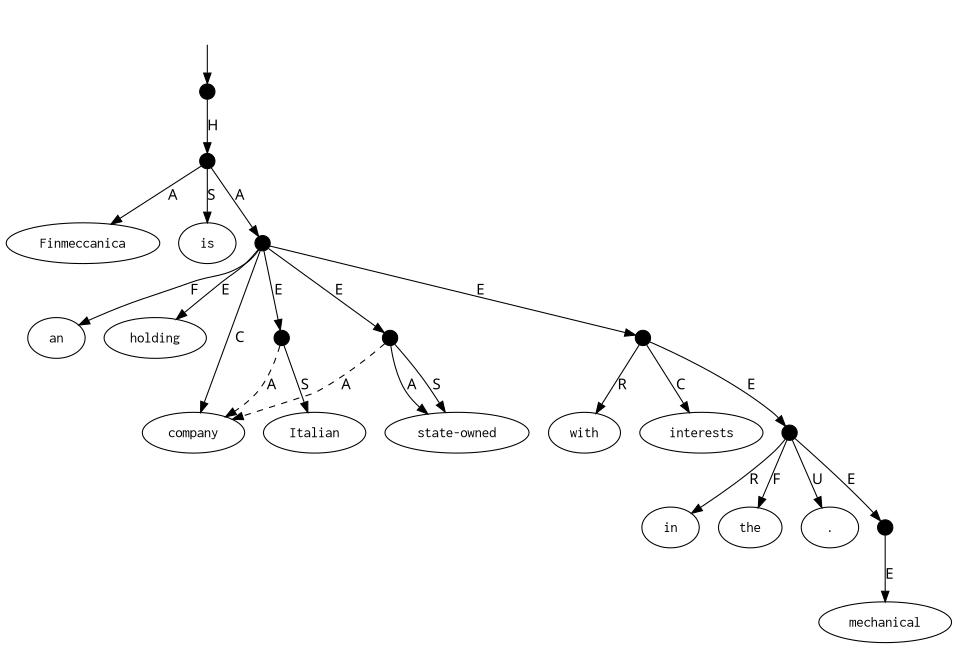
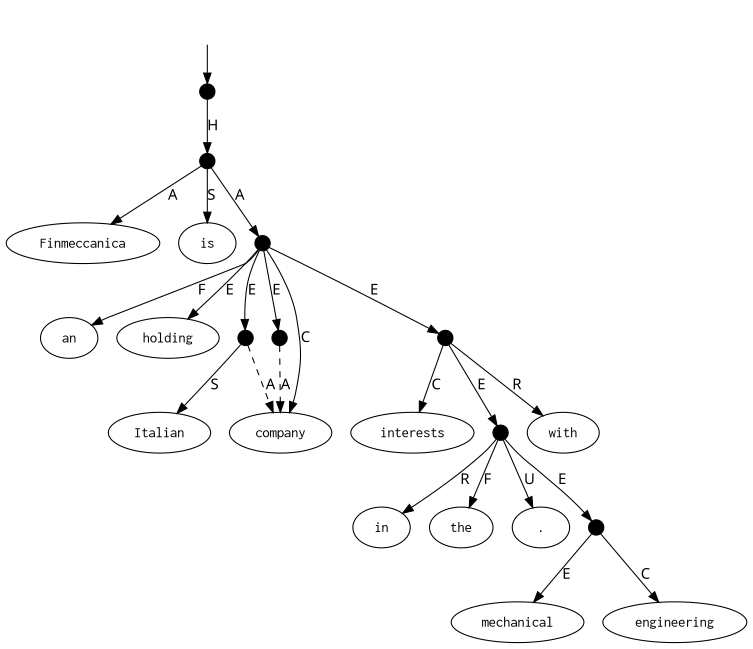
(457, 433) -> none
none -> (675, 622)
